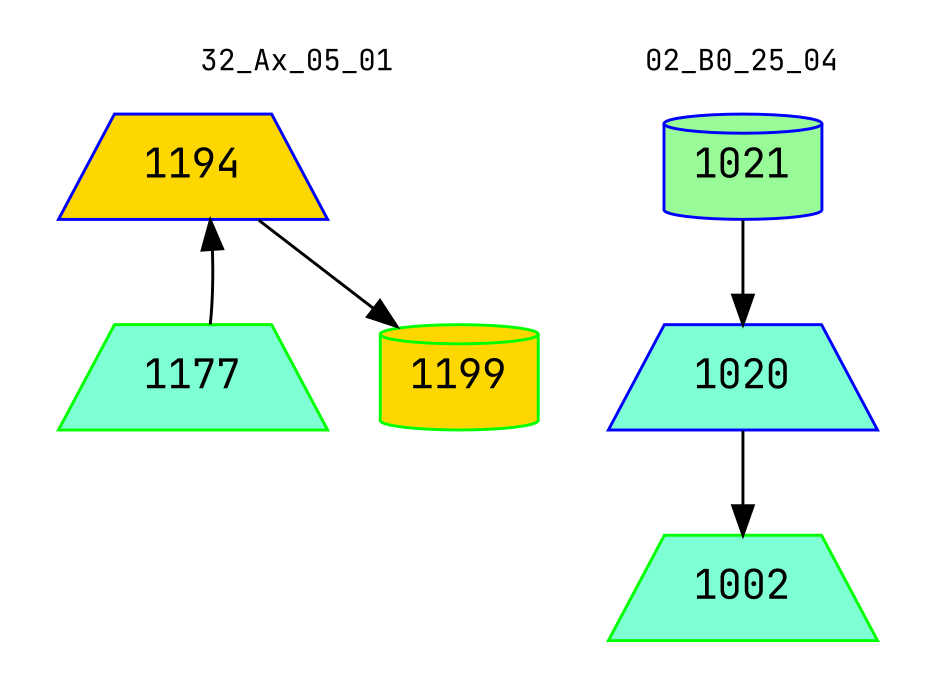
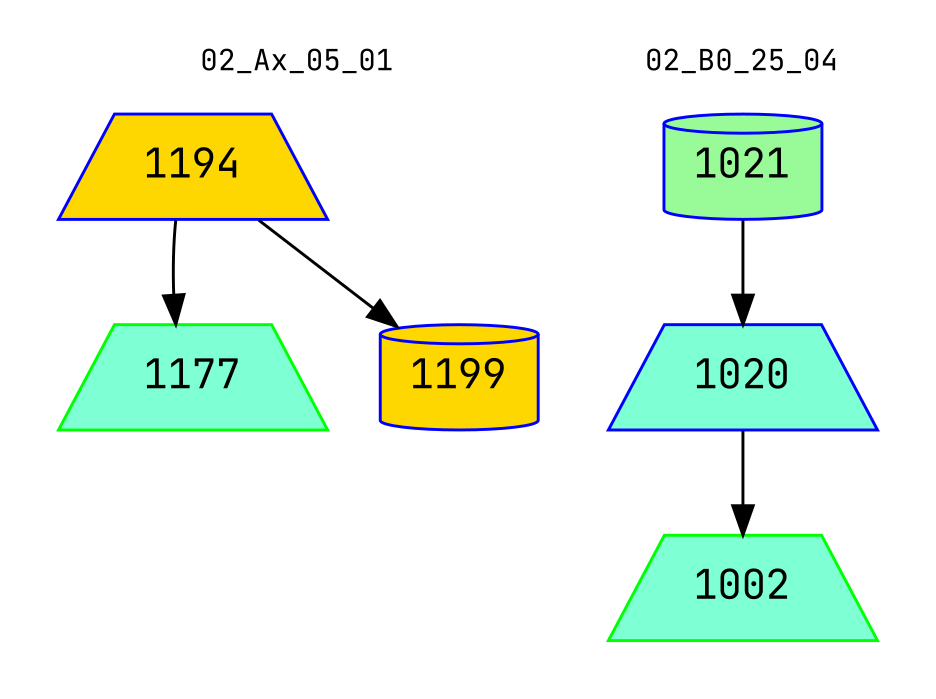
(298, 63) -> (298, 63)
(213, 287) -> (173, 258)
(459, 377) -> (459, 377)
